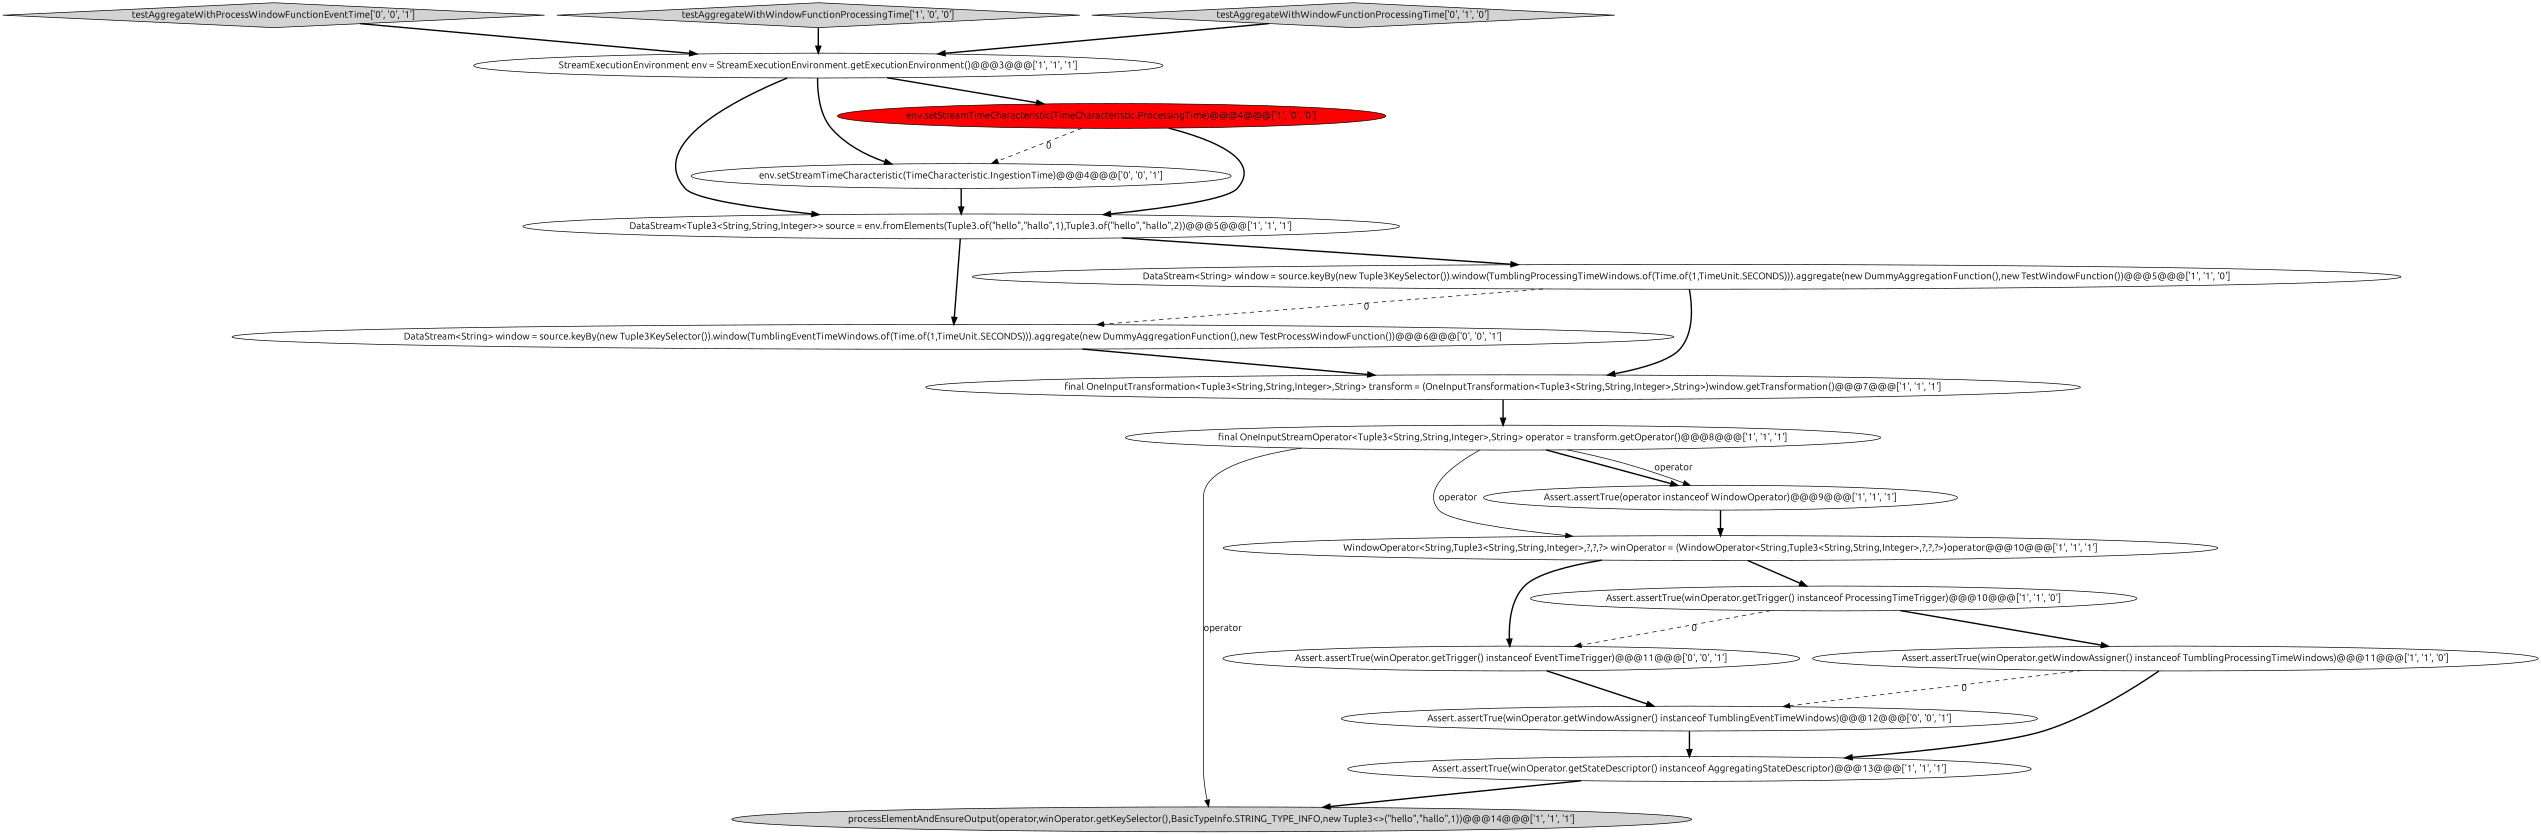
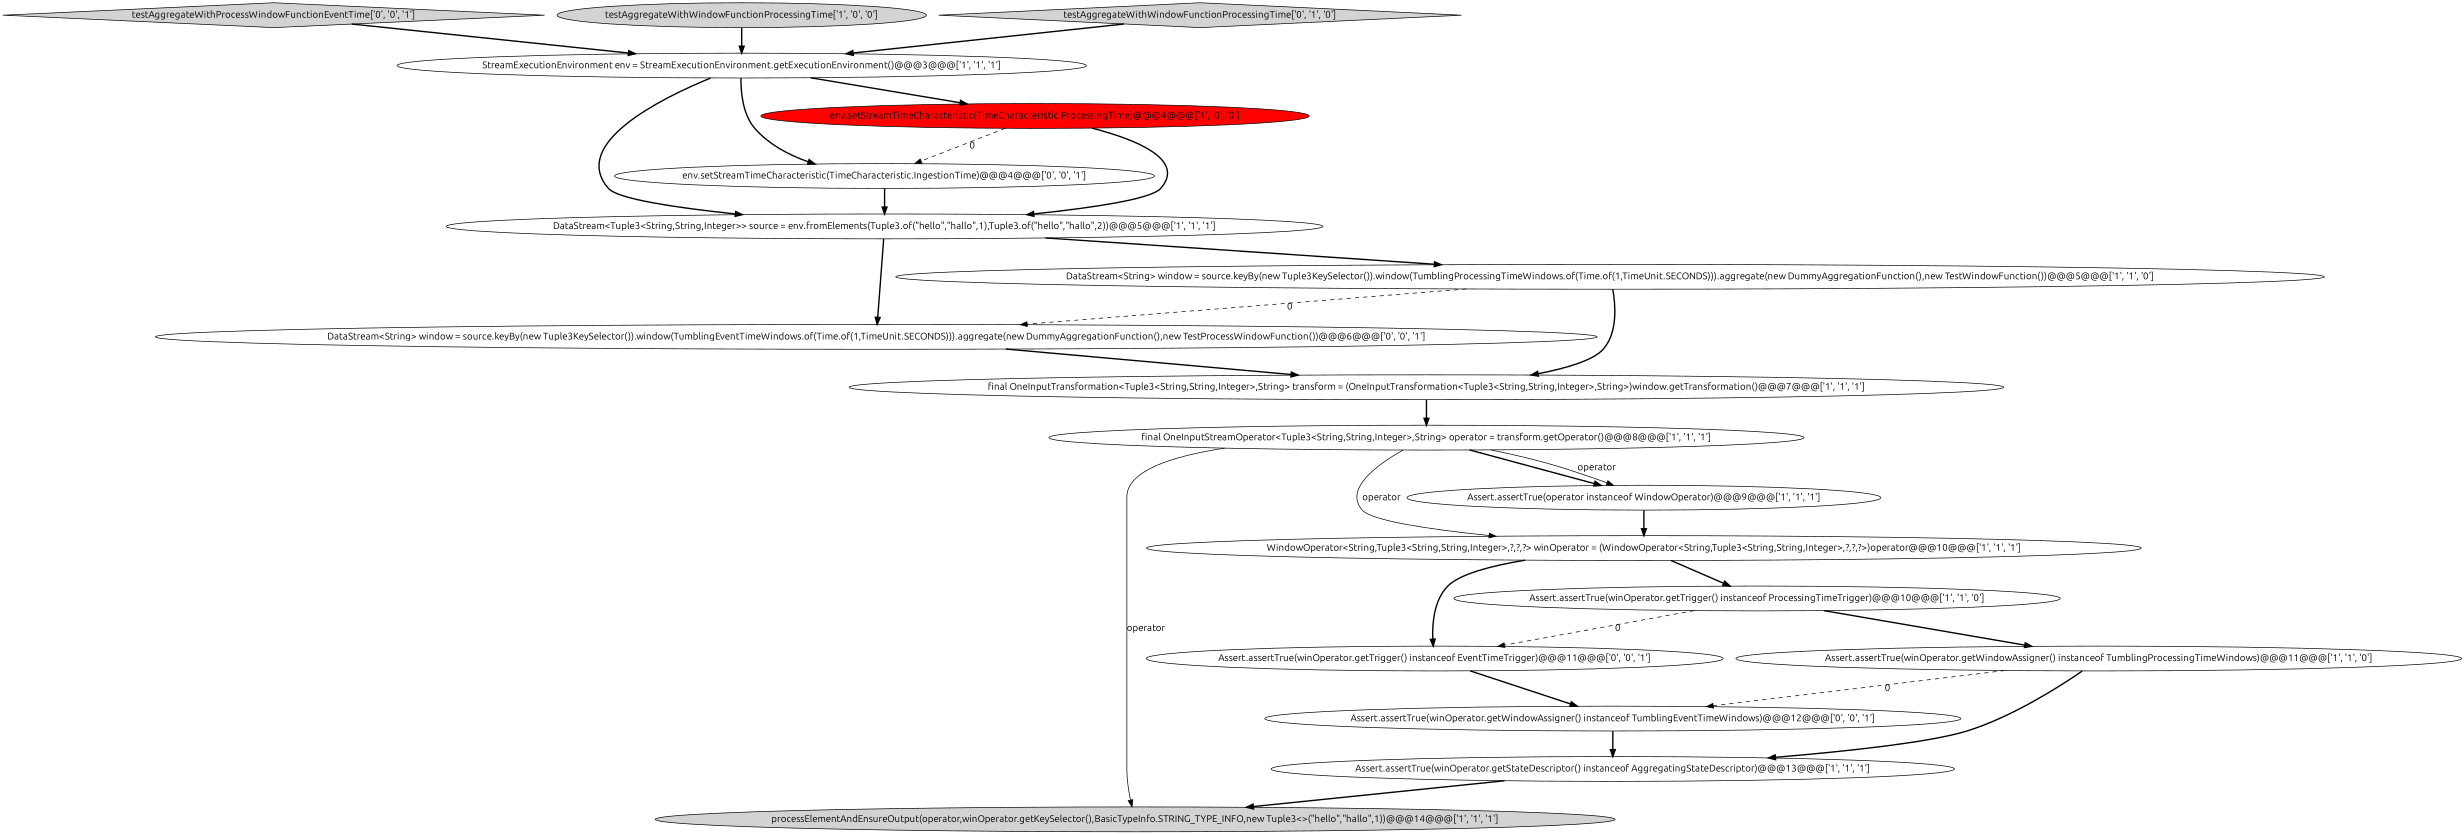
(818, 15) -> (742, 15)
